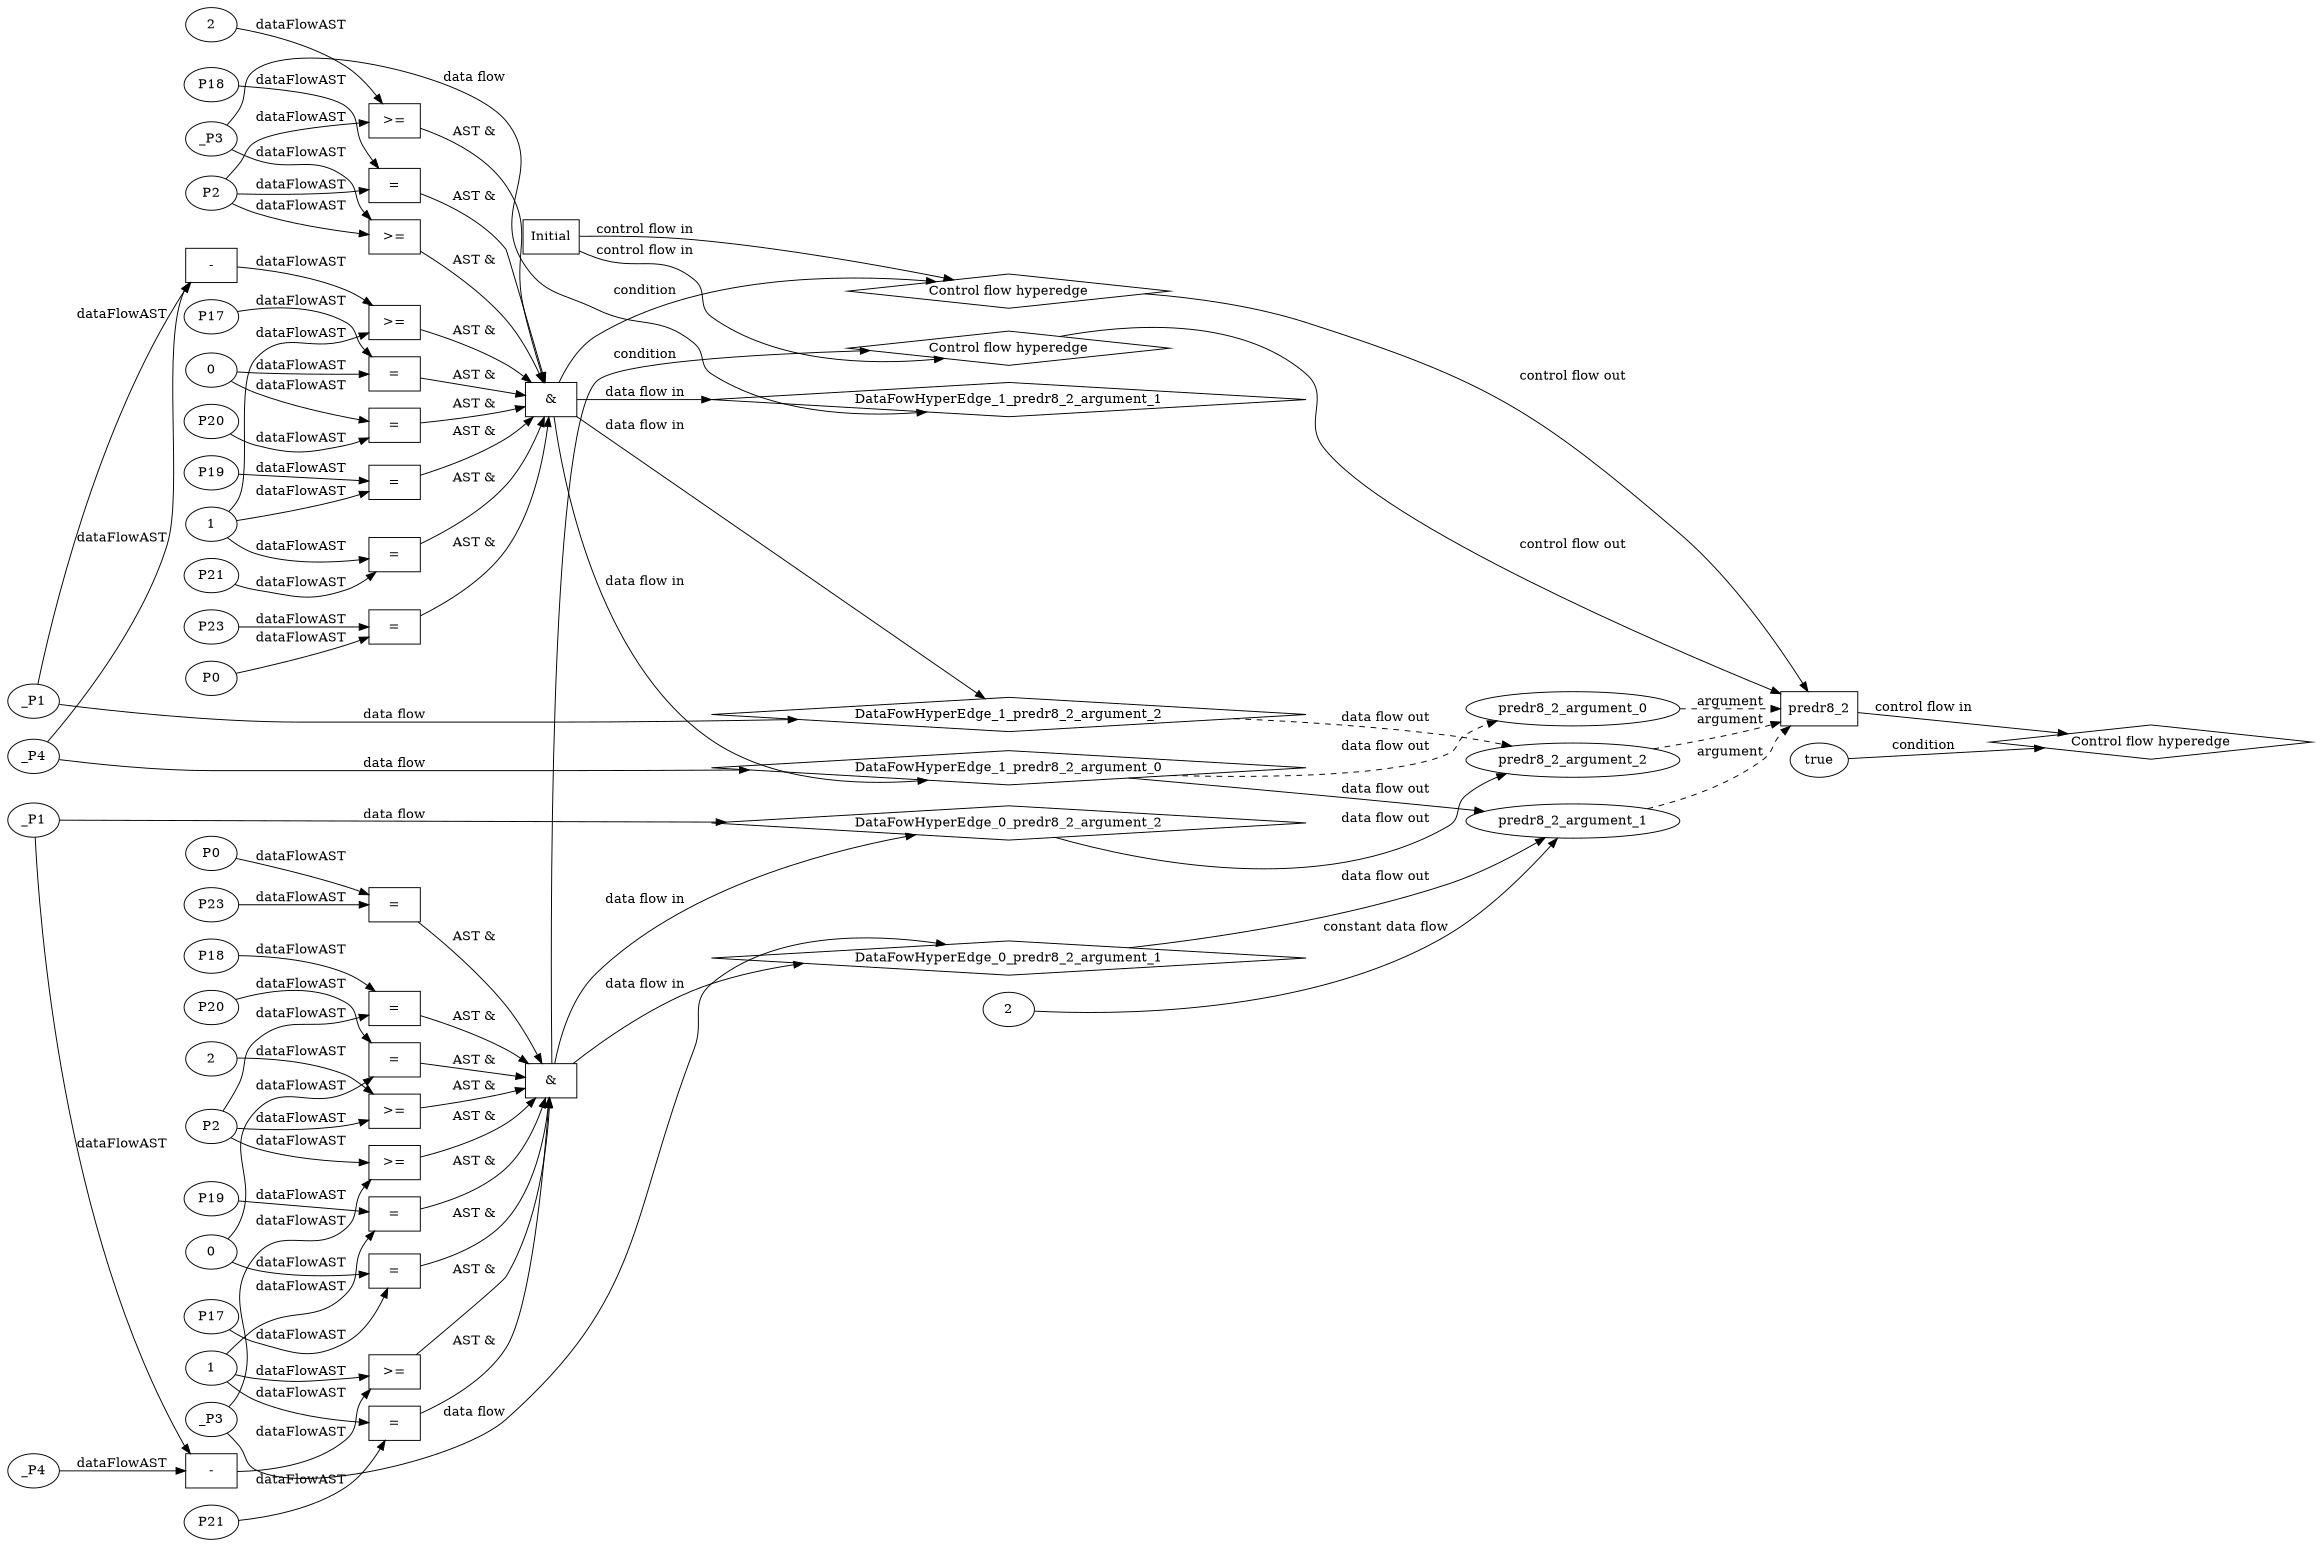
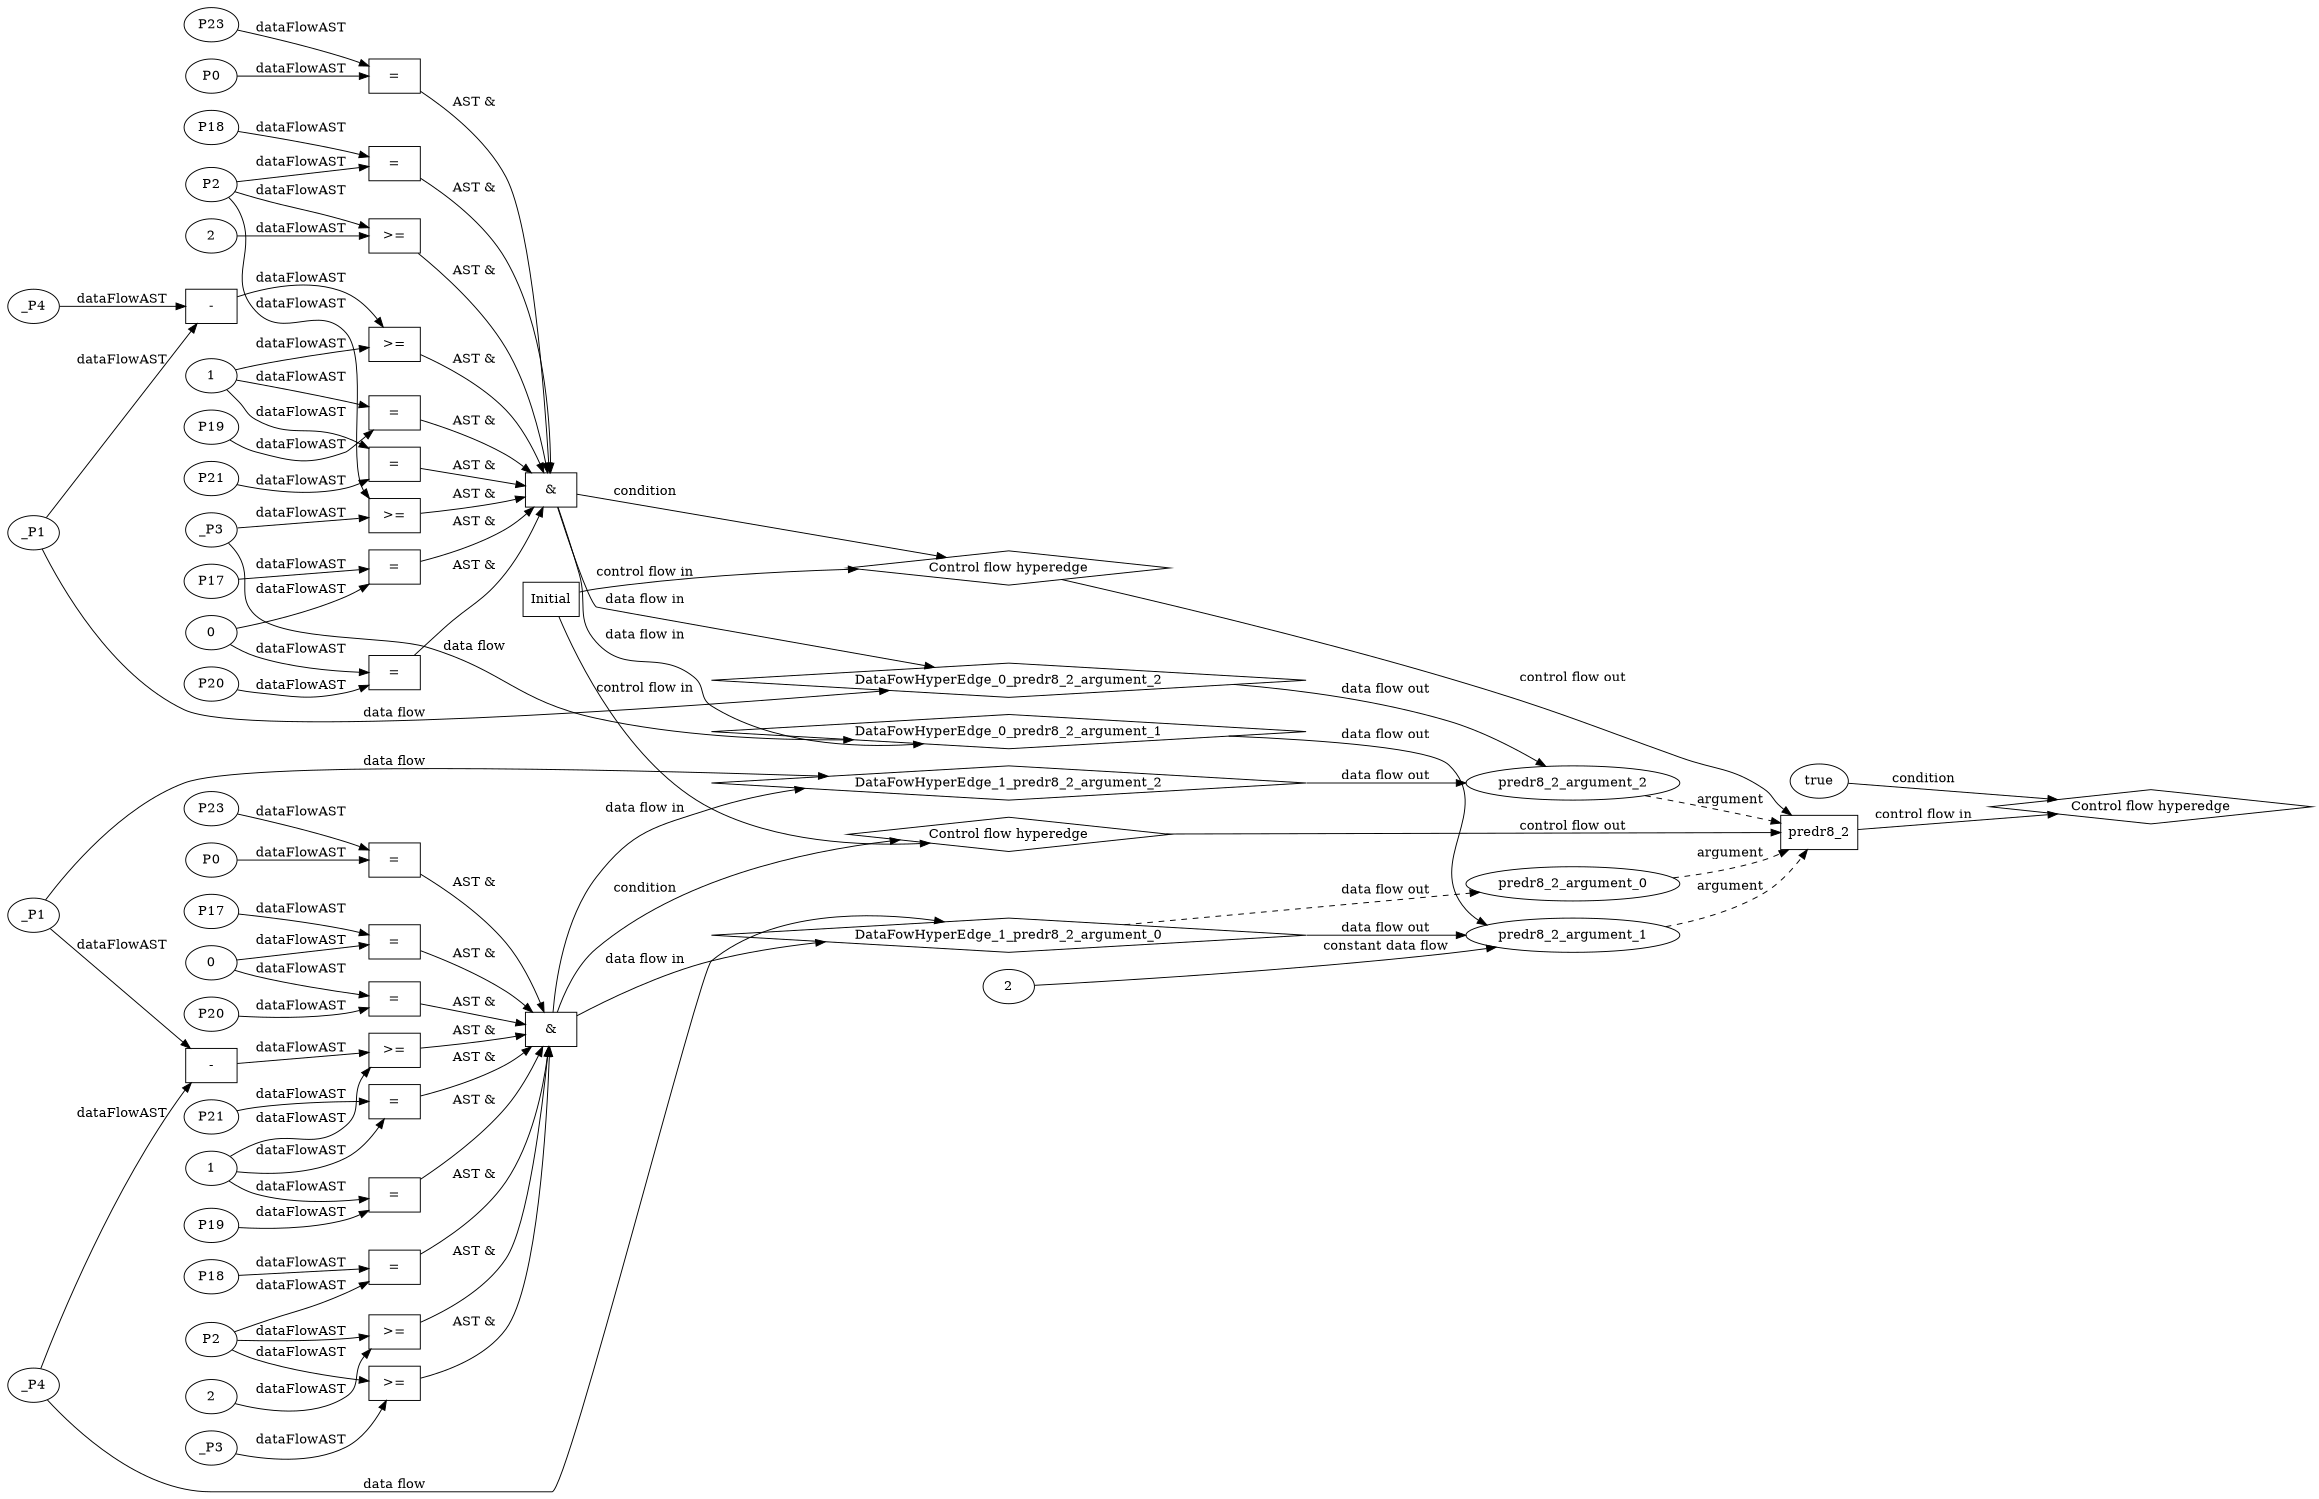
(1009, 400) -> none
(1368, 727) -> (1381, 783)
